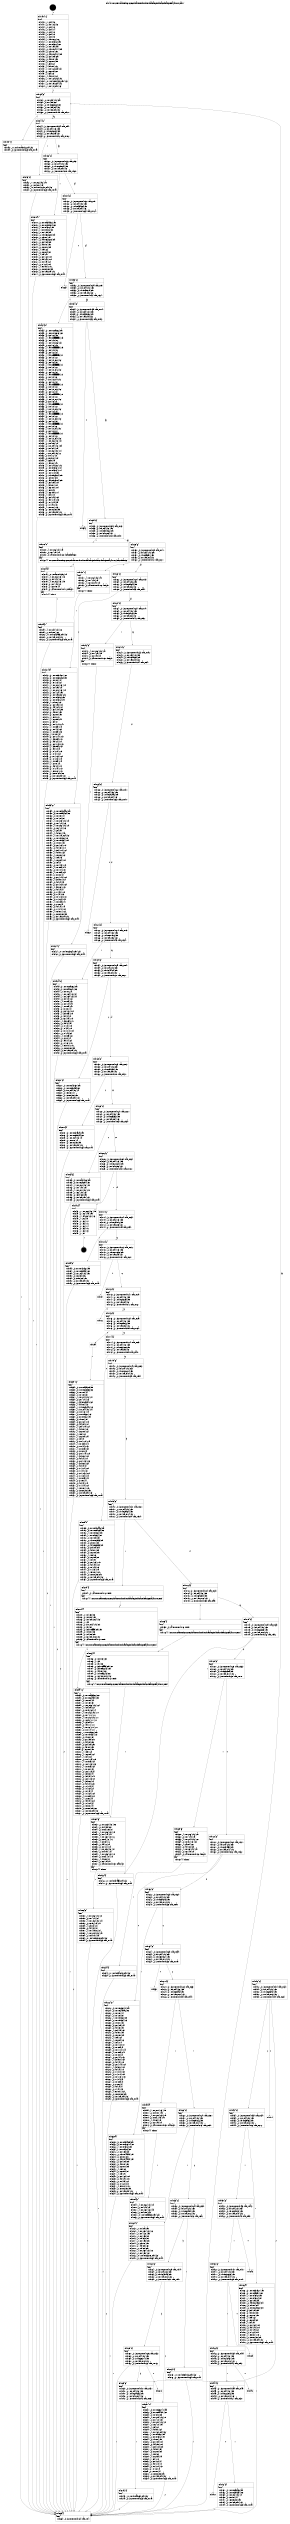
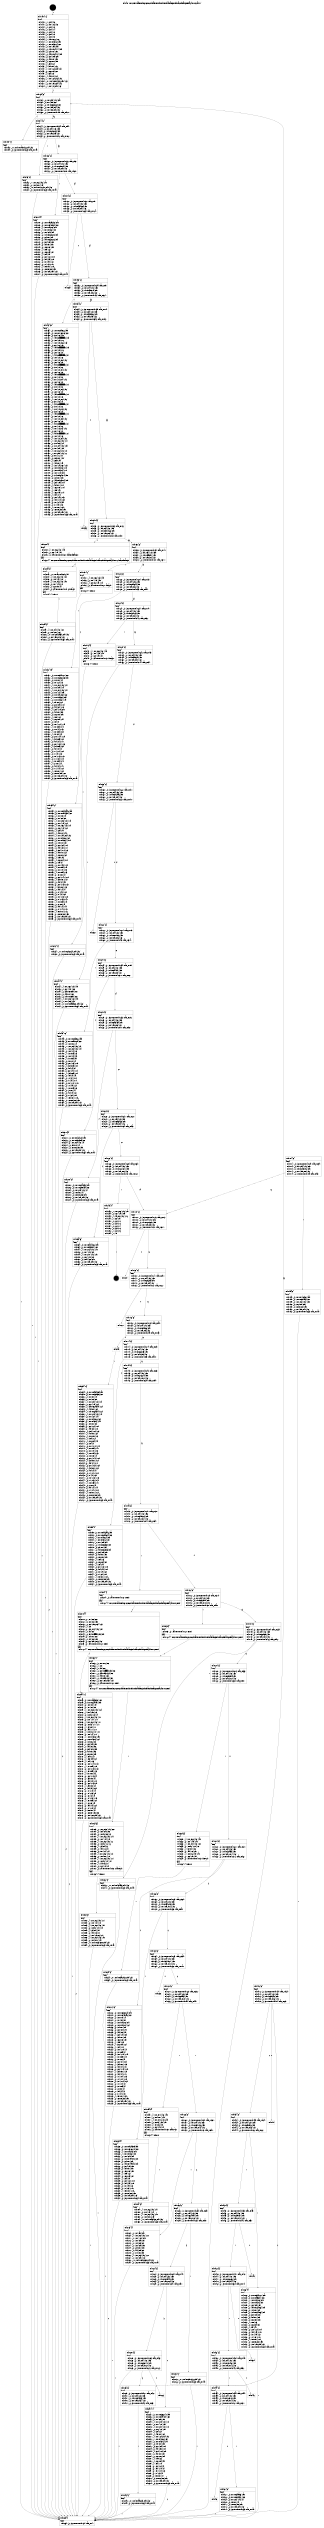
none -> (71, 994)
(116, 1190) -> (135, 1193)
